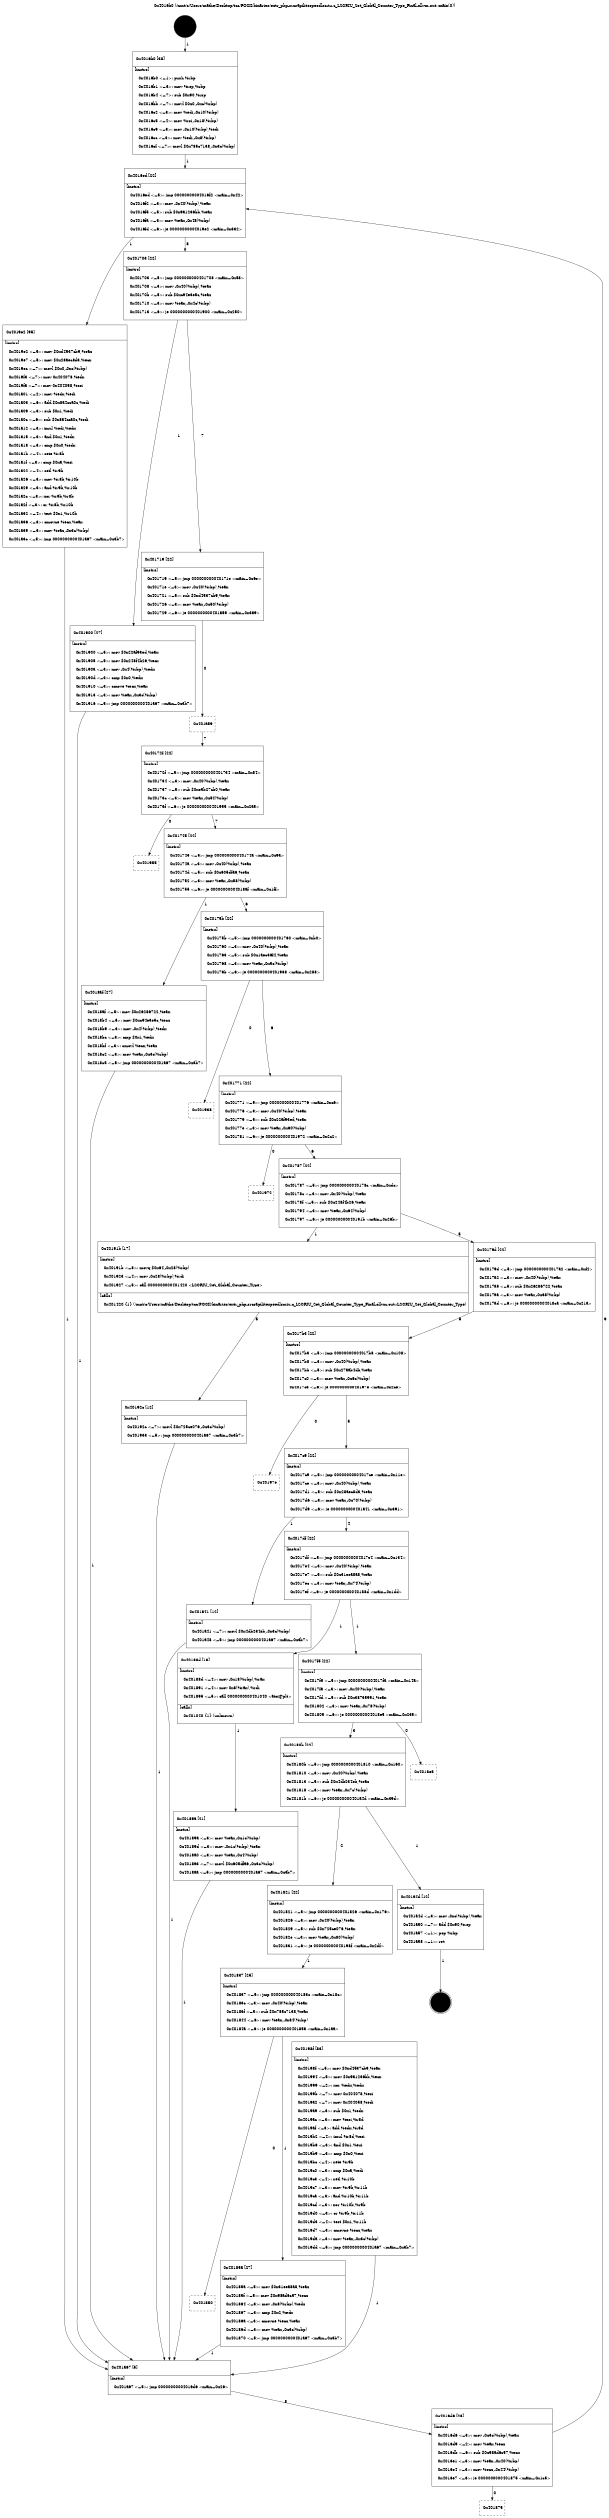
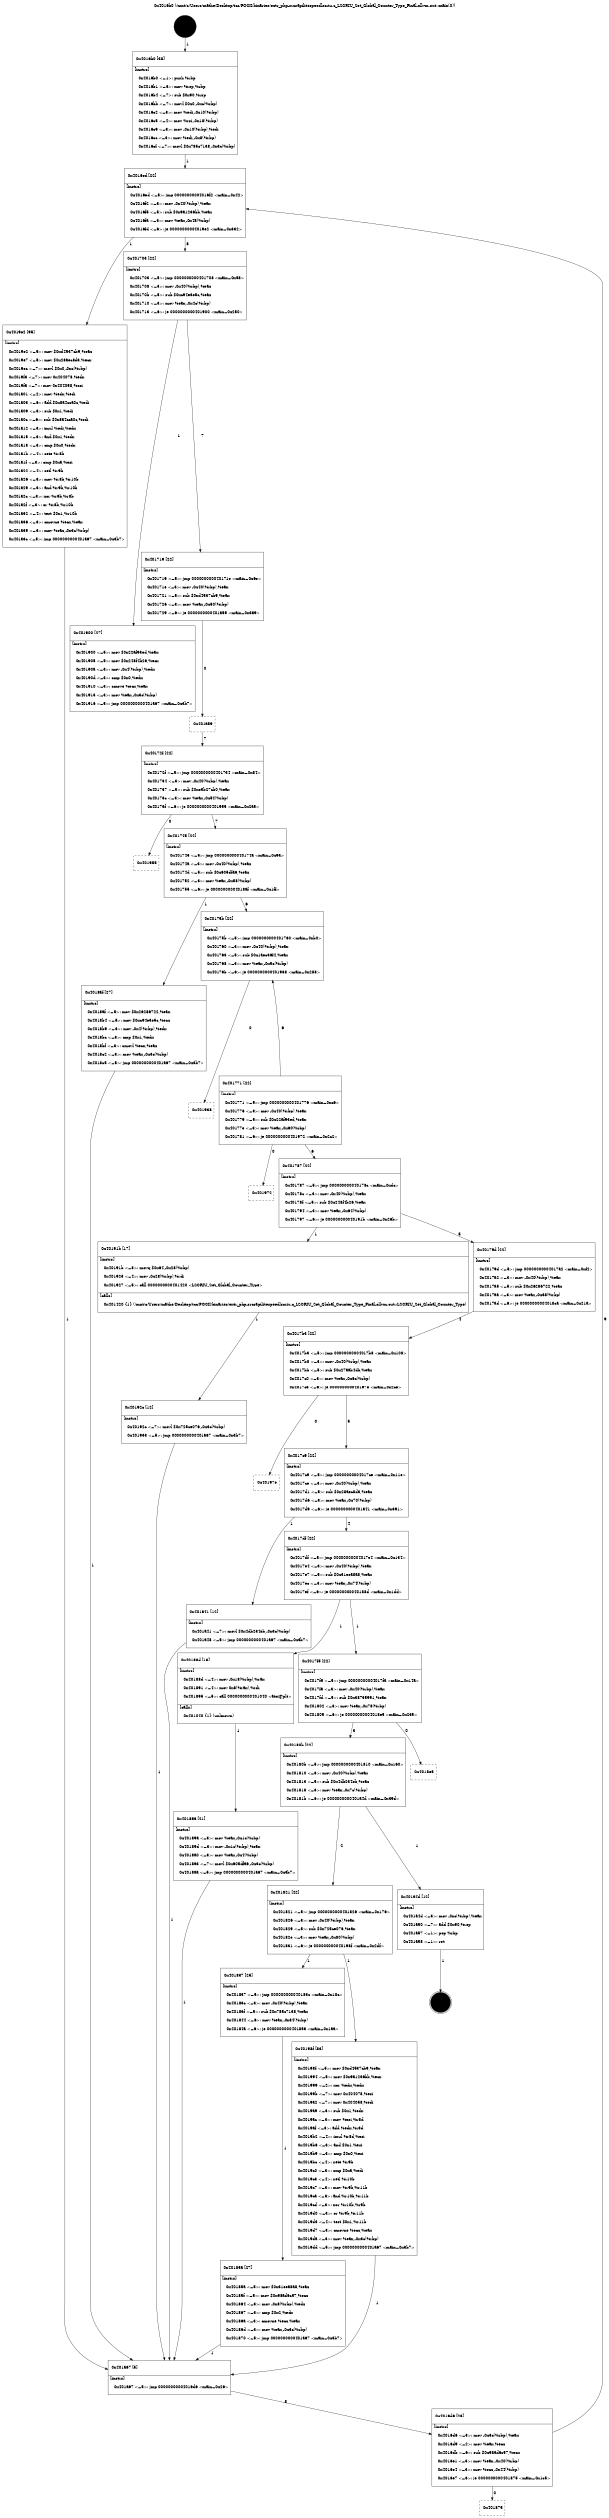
(264, 1027) -> (278, 1029)
(256, 1319) -> (256, 1319)
(460, 1319) -> (460, 1319)
(78, 1542) -> none
none -> (352, 1996)
(202, 2303) -> none
